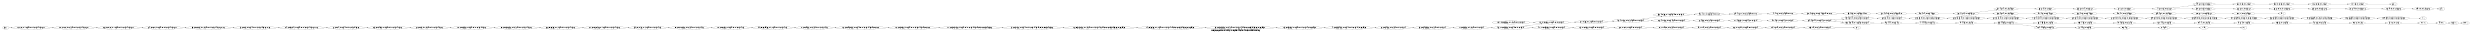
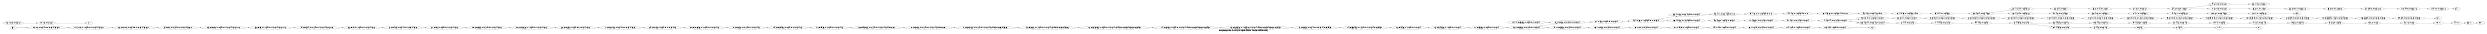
(2282, 4) -> none
